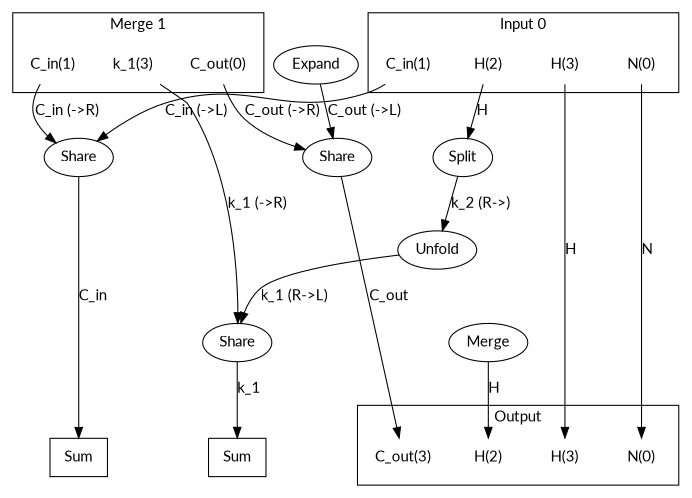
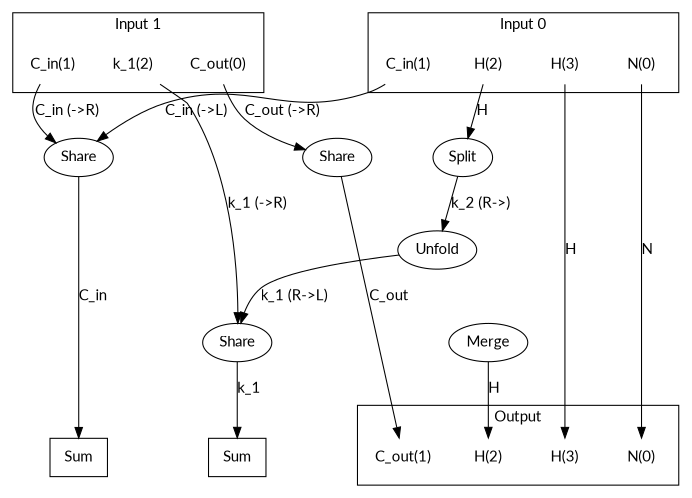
(138, 25) -> (138, 25)
(133, 65) -> (133, 65)
(316, 65) -> none
(403, 457) -> (403, 457)
